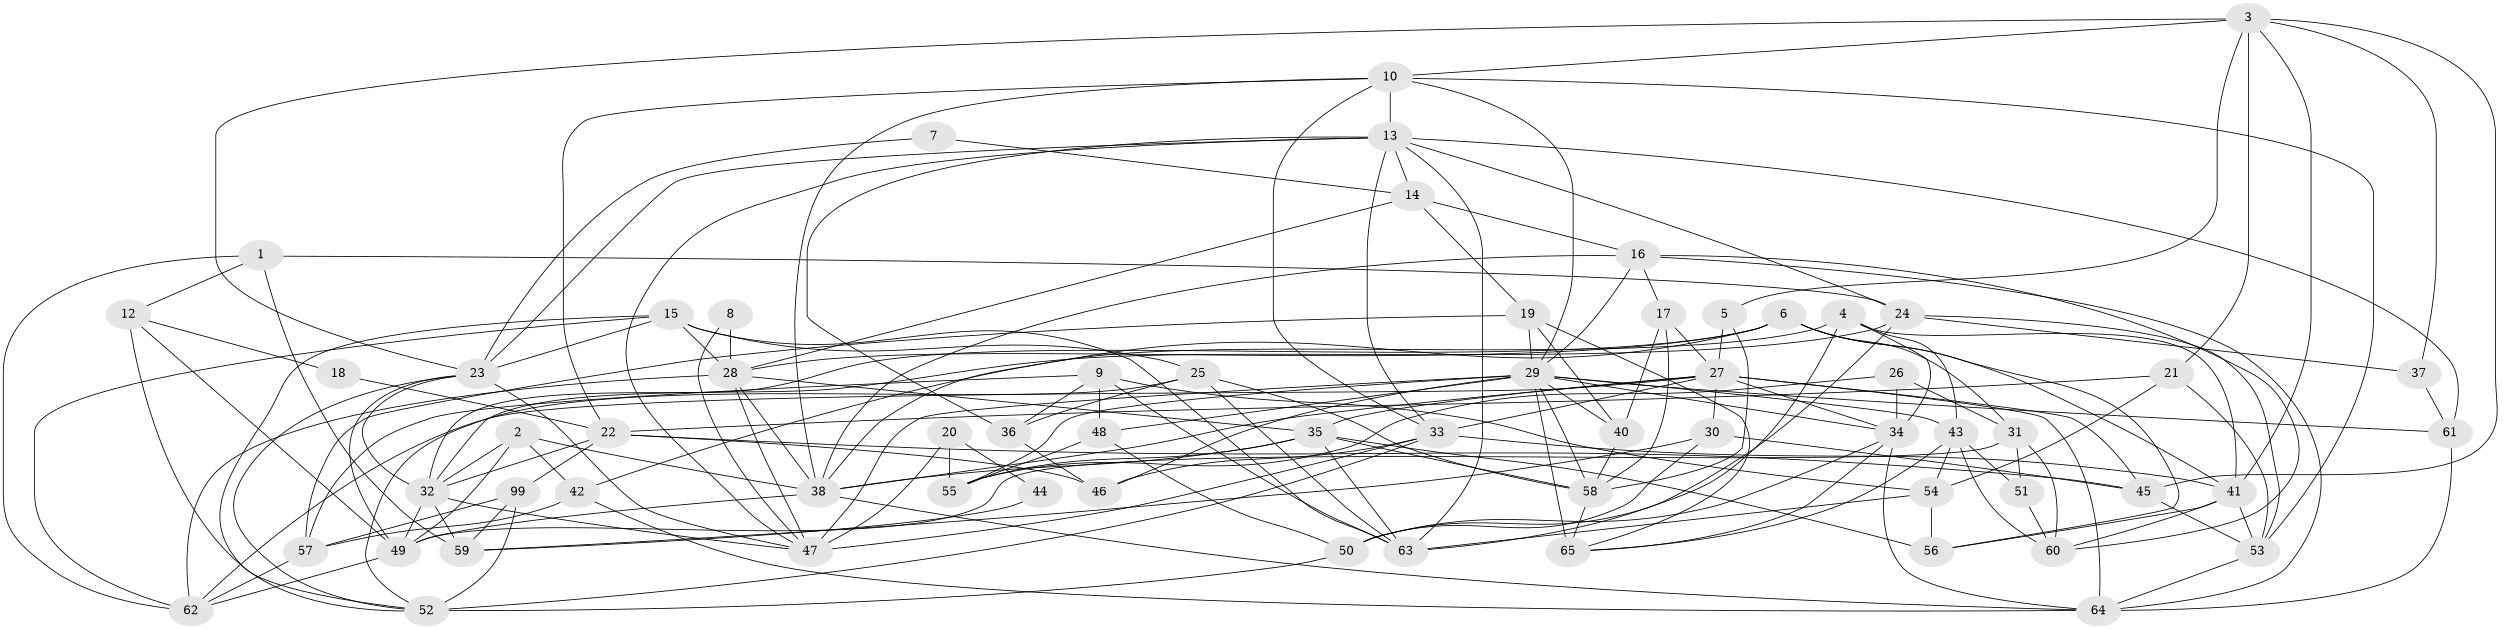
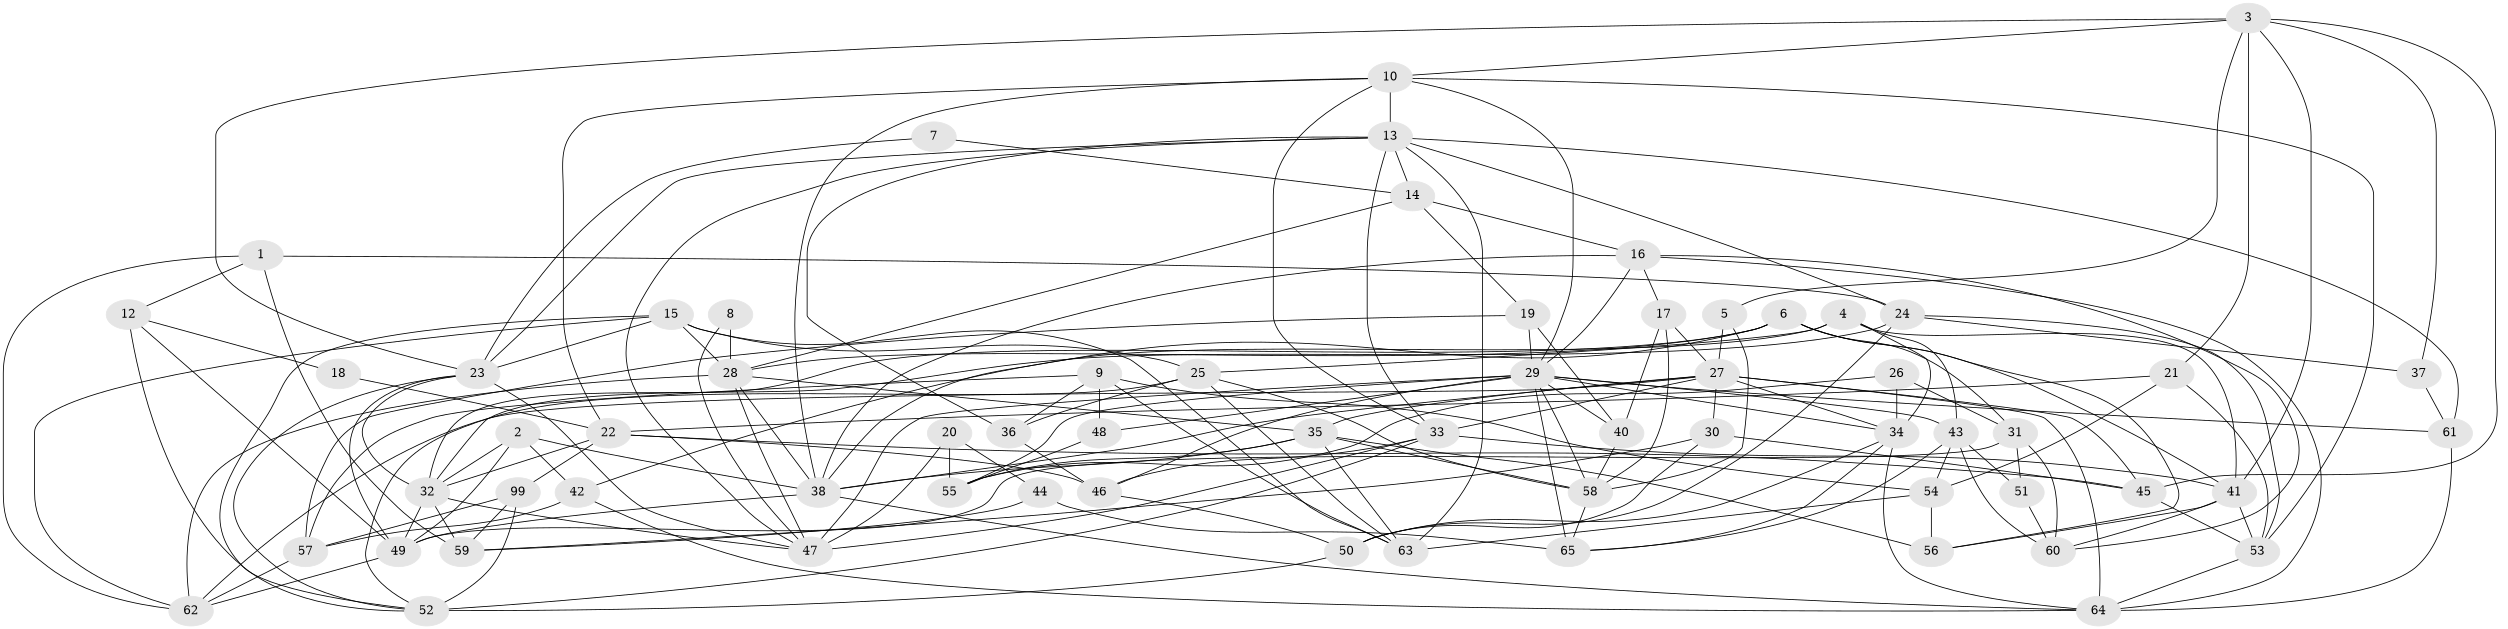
(1736, 414) -> (1276, 532)
(1714, 480) -> (1449, 360)
(1228, 508) -> (1226, 515)
